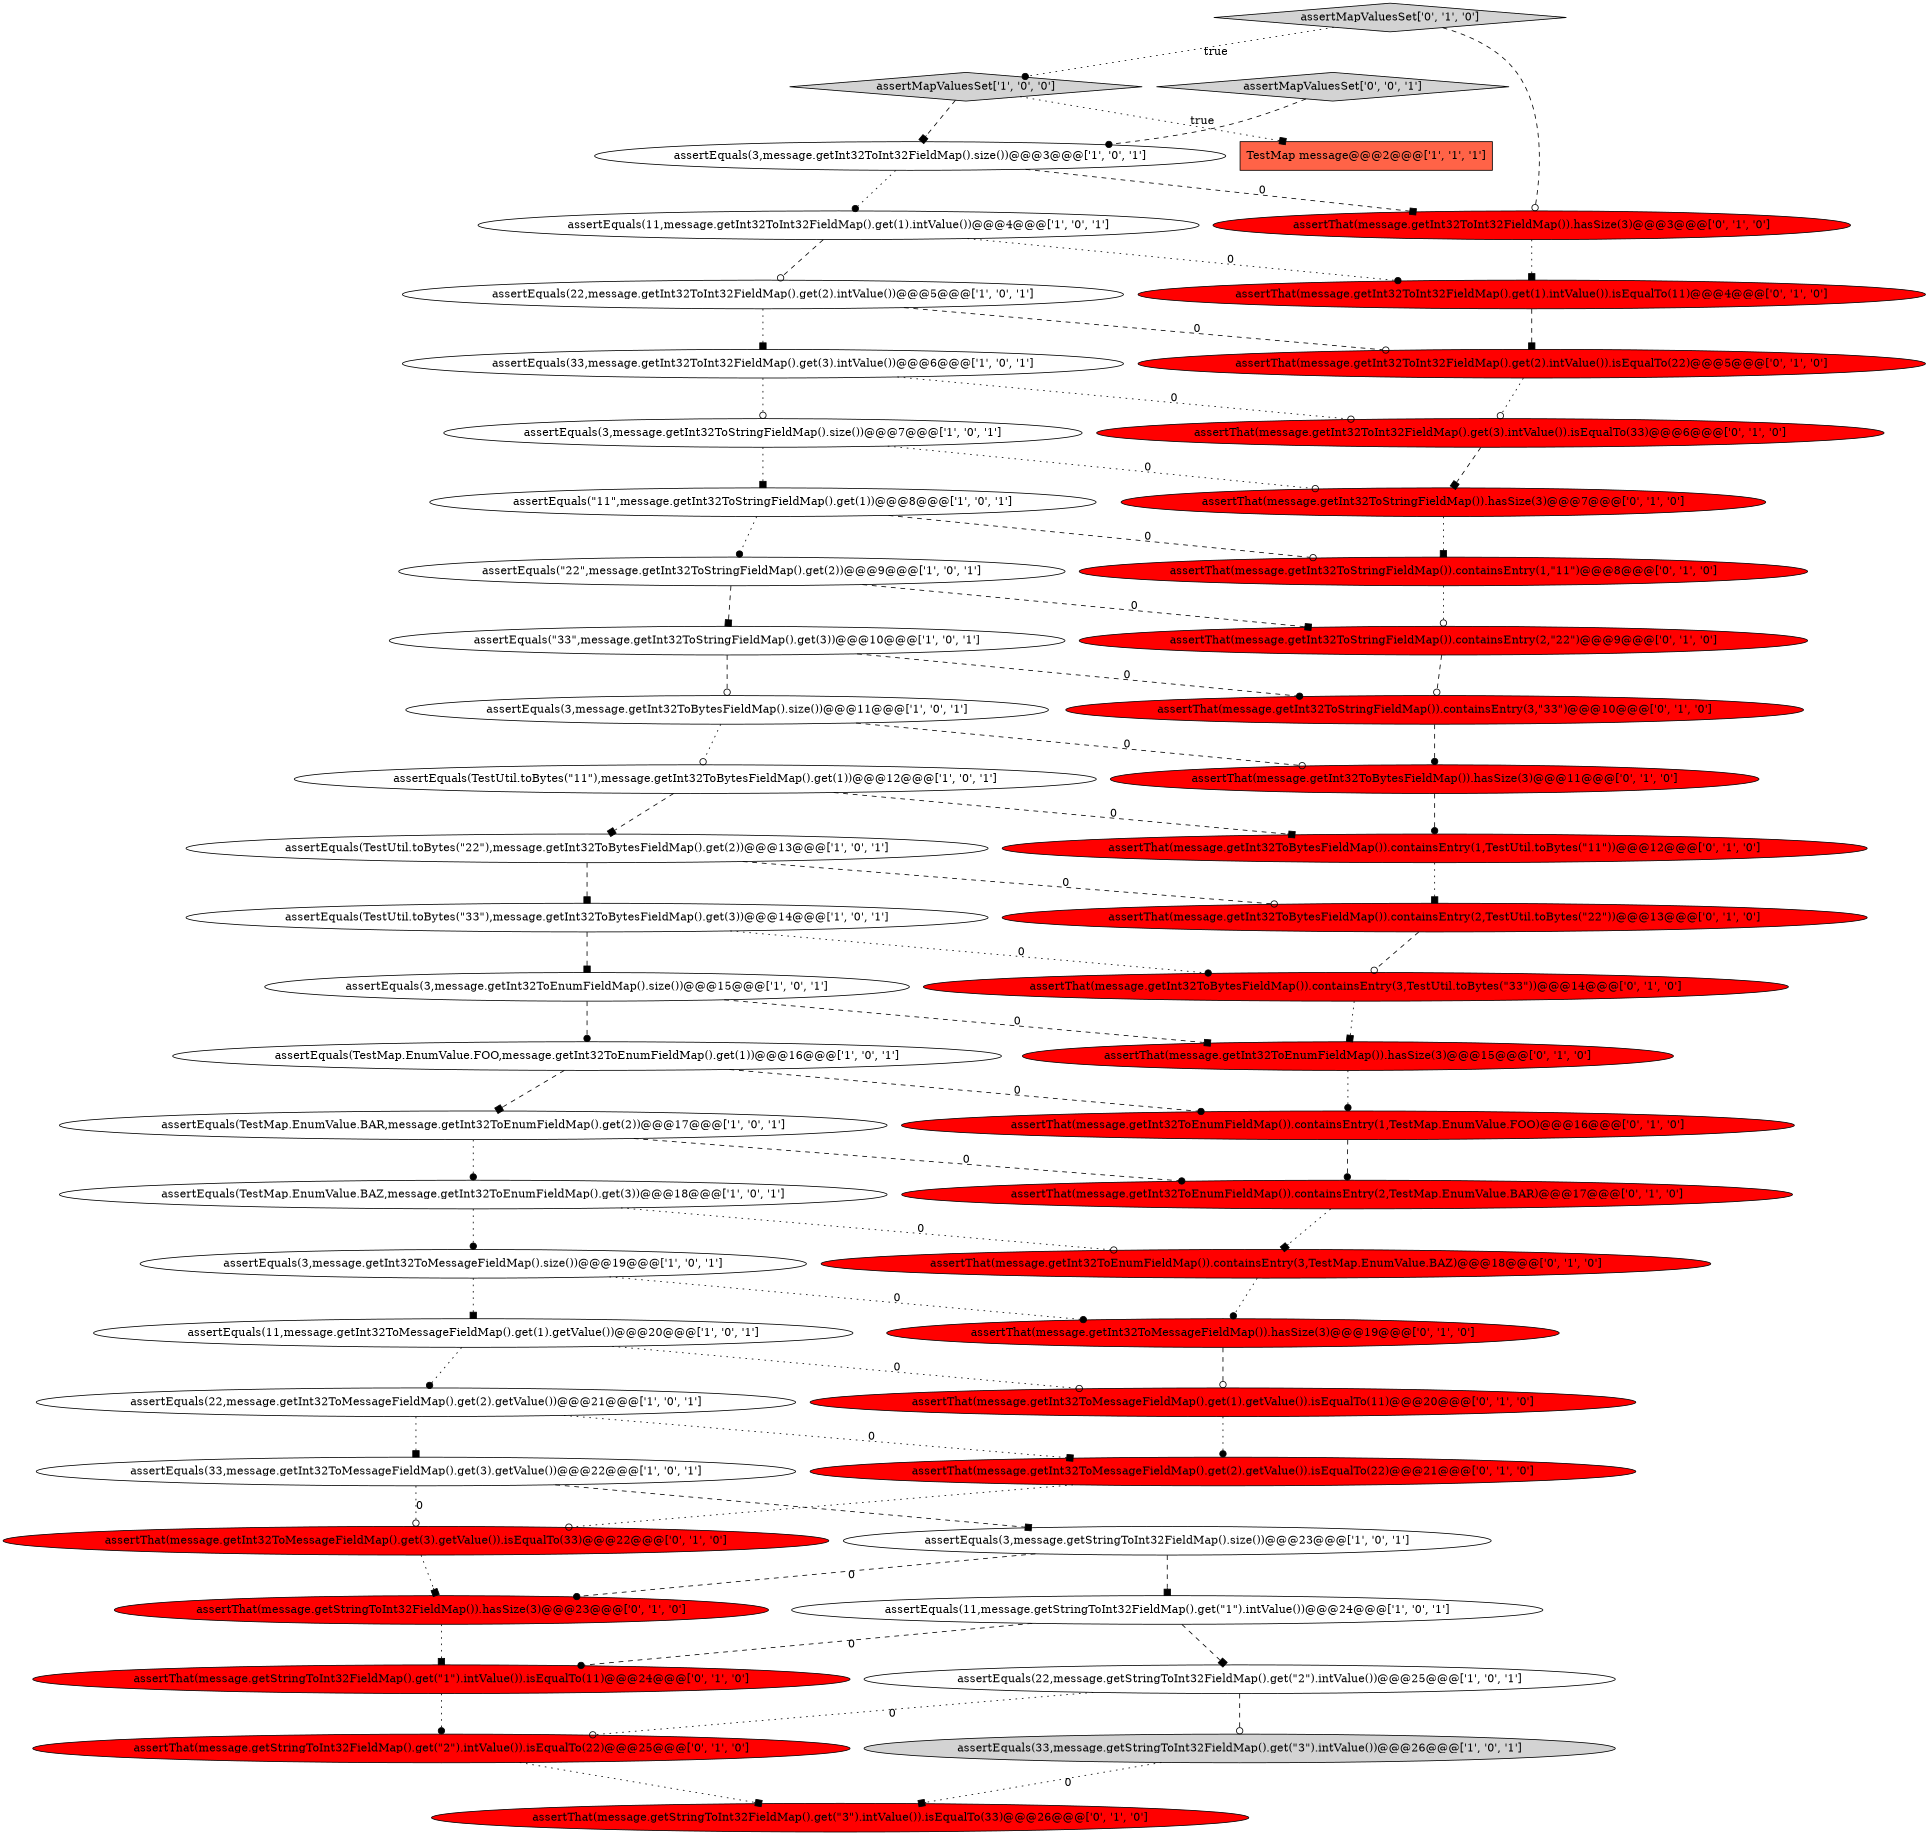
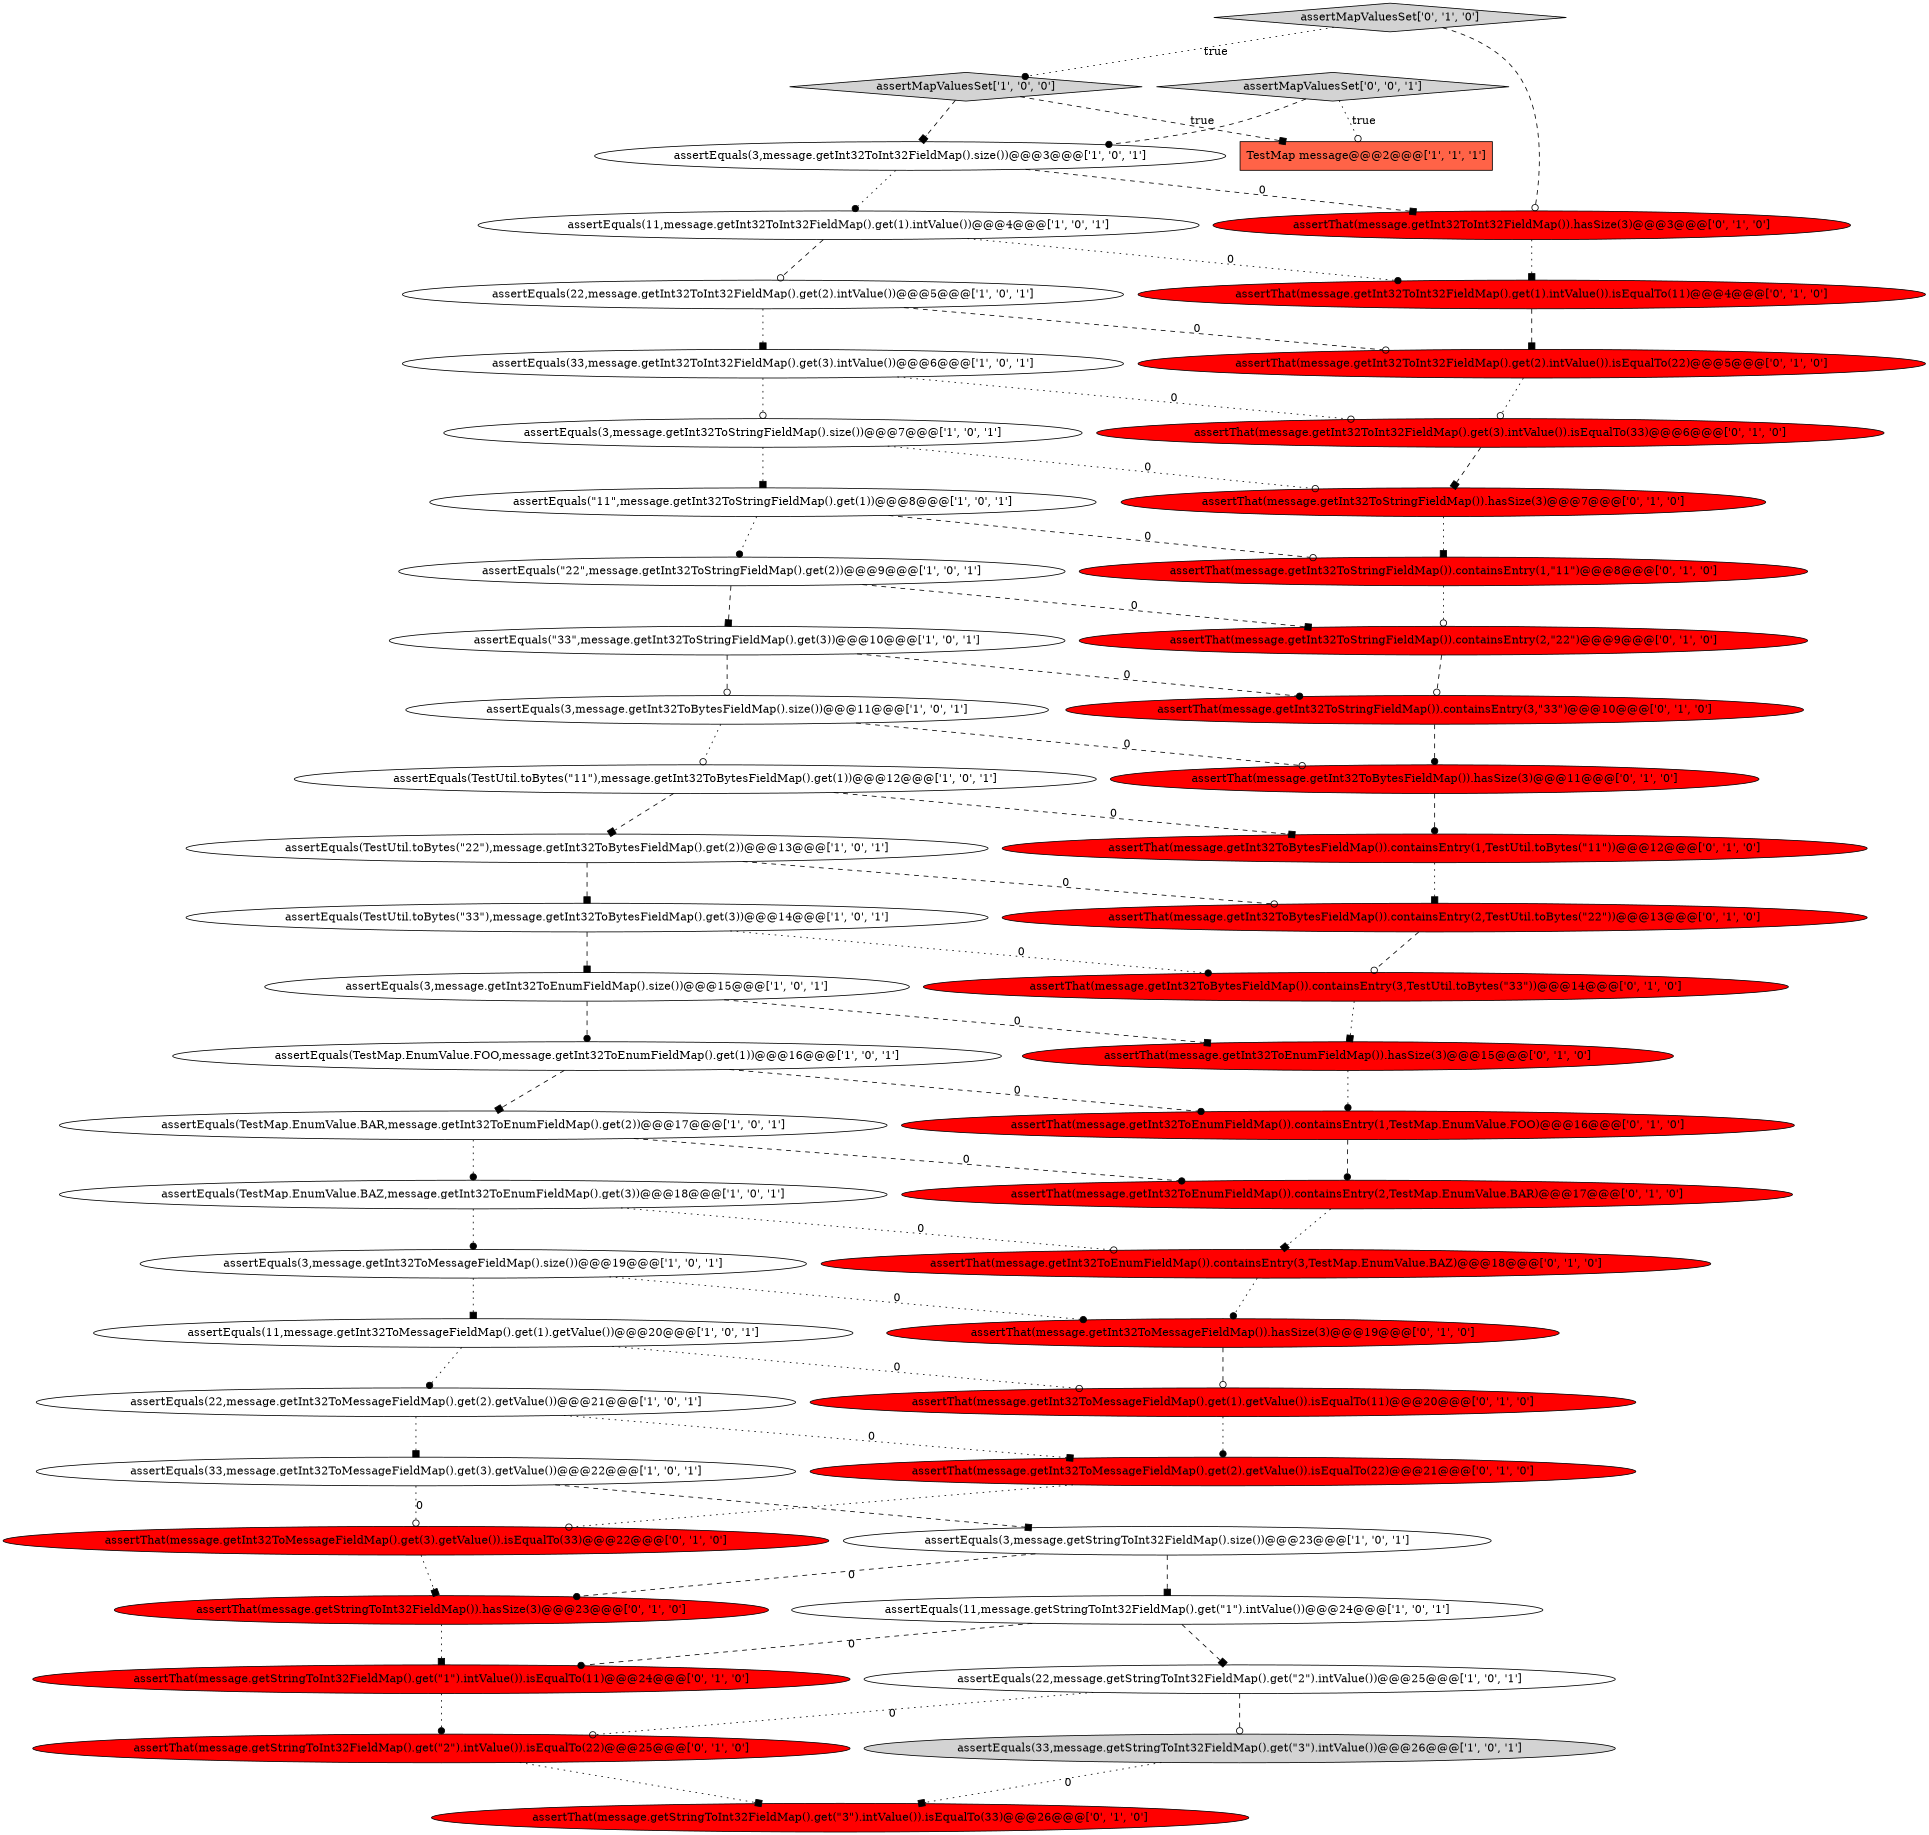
(1149, 118) -> (1149, 118)
none -> (1348, 118)
